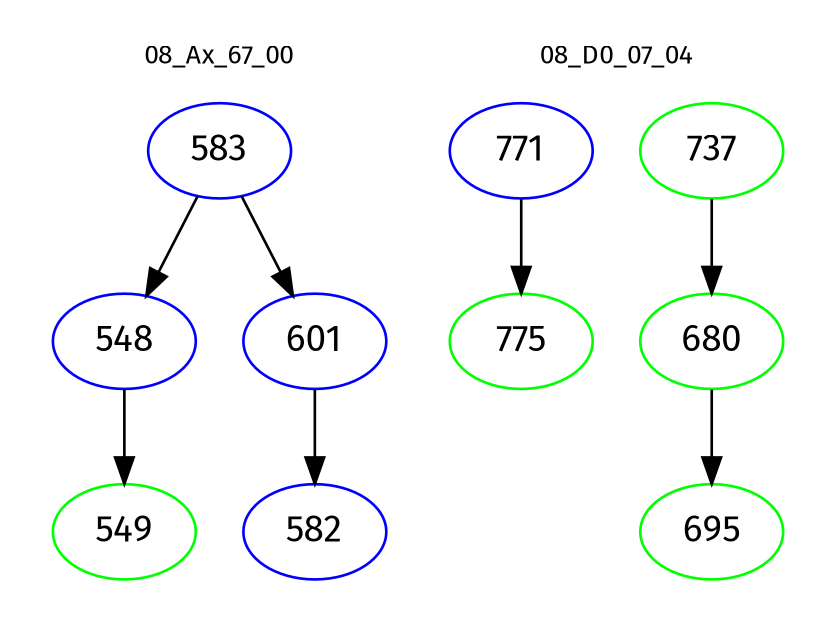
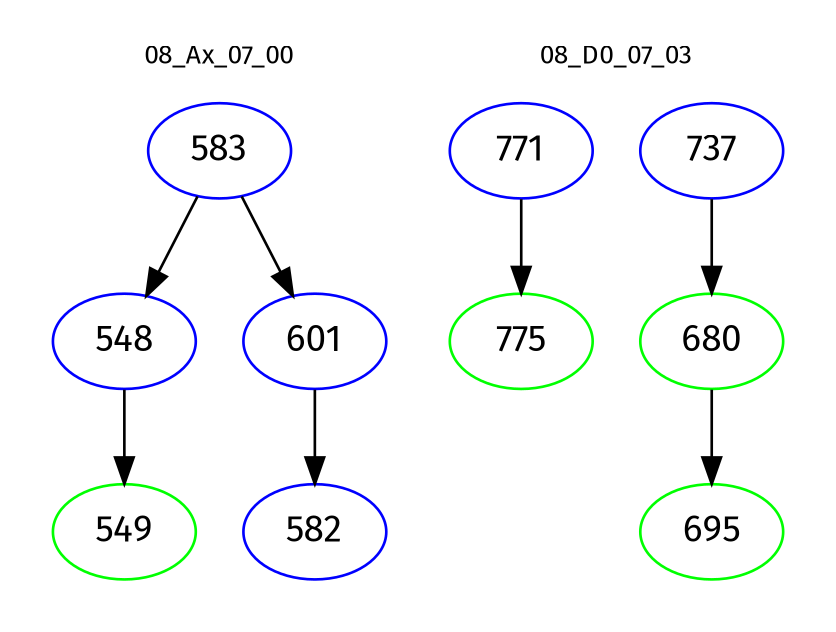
(220, 57) -> (220, 57)
(616, 57) -> (616, 57)
(712, 151) -> (712, 151)
